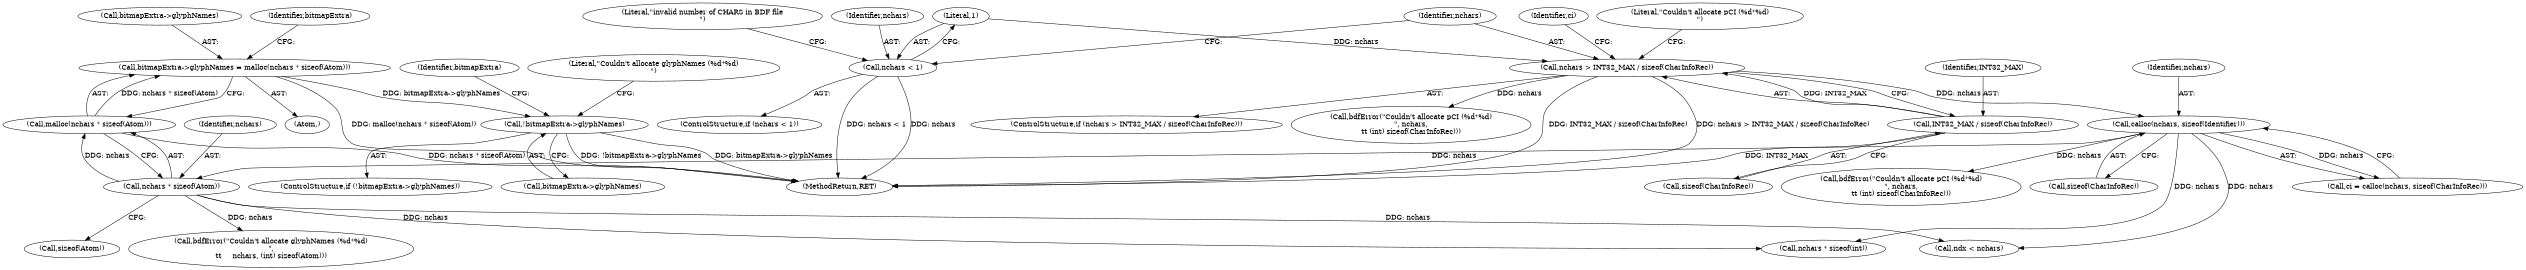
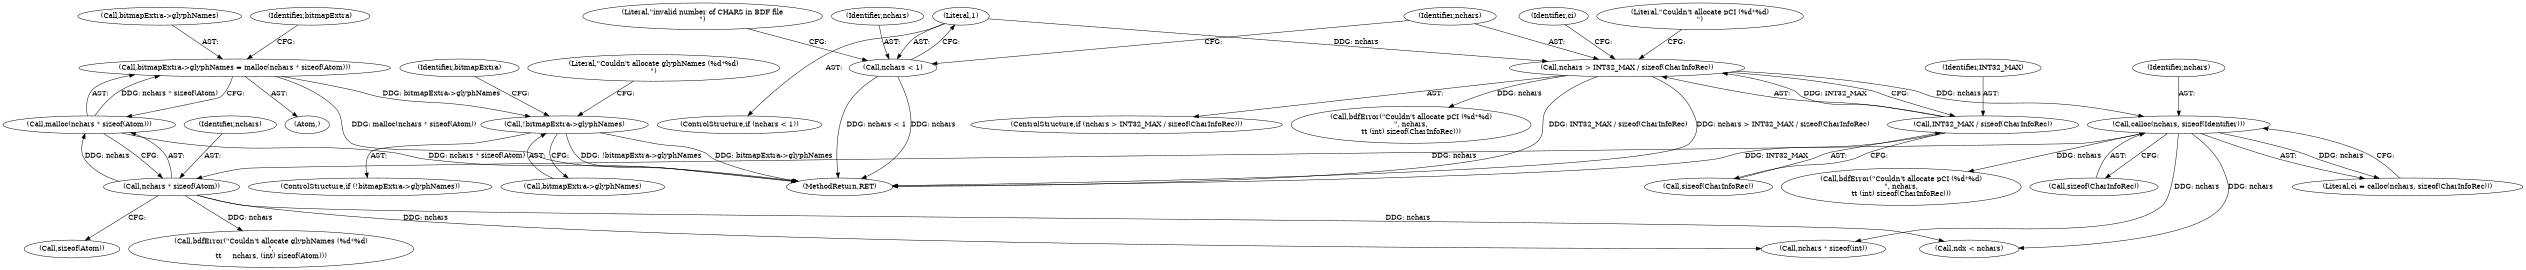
(813, 91) -> (839, 48)
(2408, 187) -> (2408, 187)
